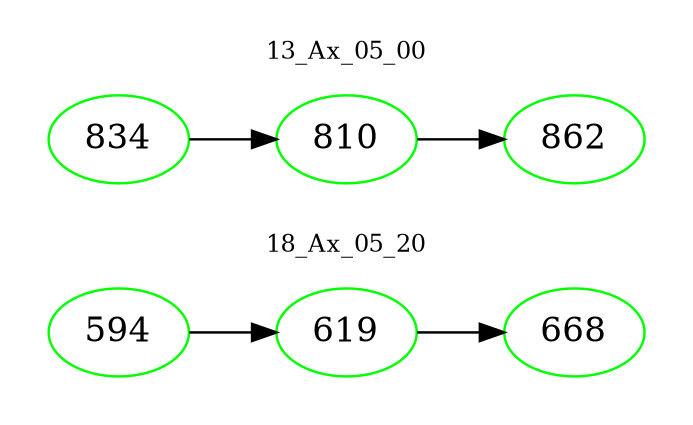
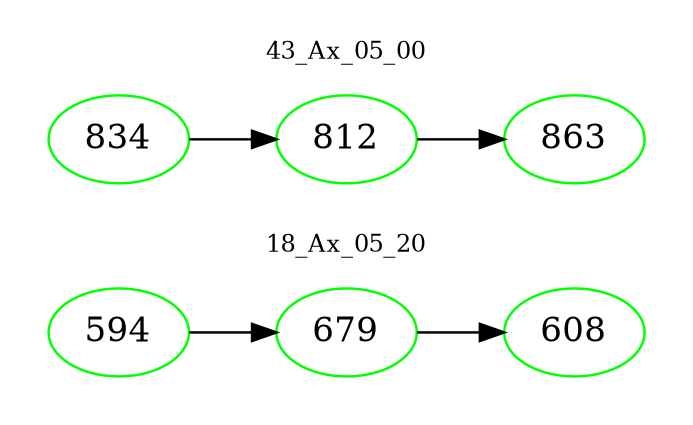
(347, 53) -> (347, 53)
(347, 139) -> (347, 139)
(574, 139) -> (574, 139)
(347, 332) -> (347, 332)
(574, 332) -> (574, 332)
